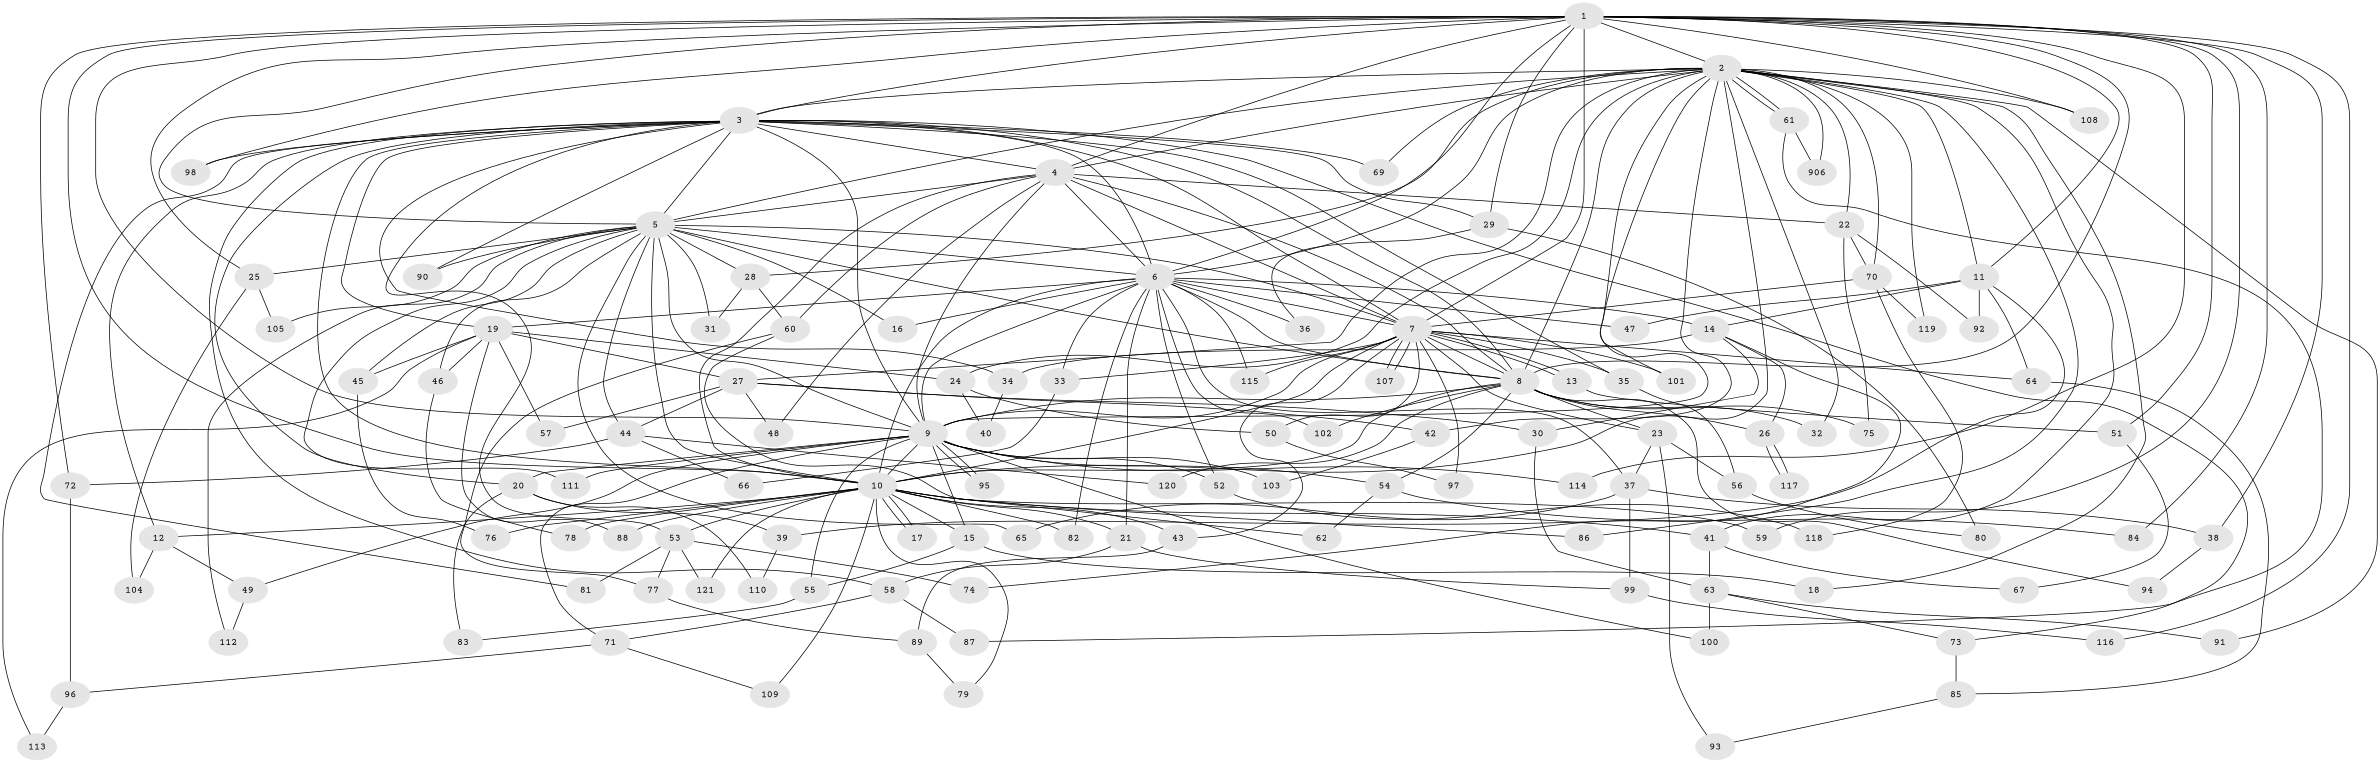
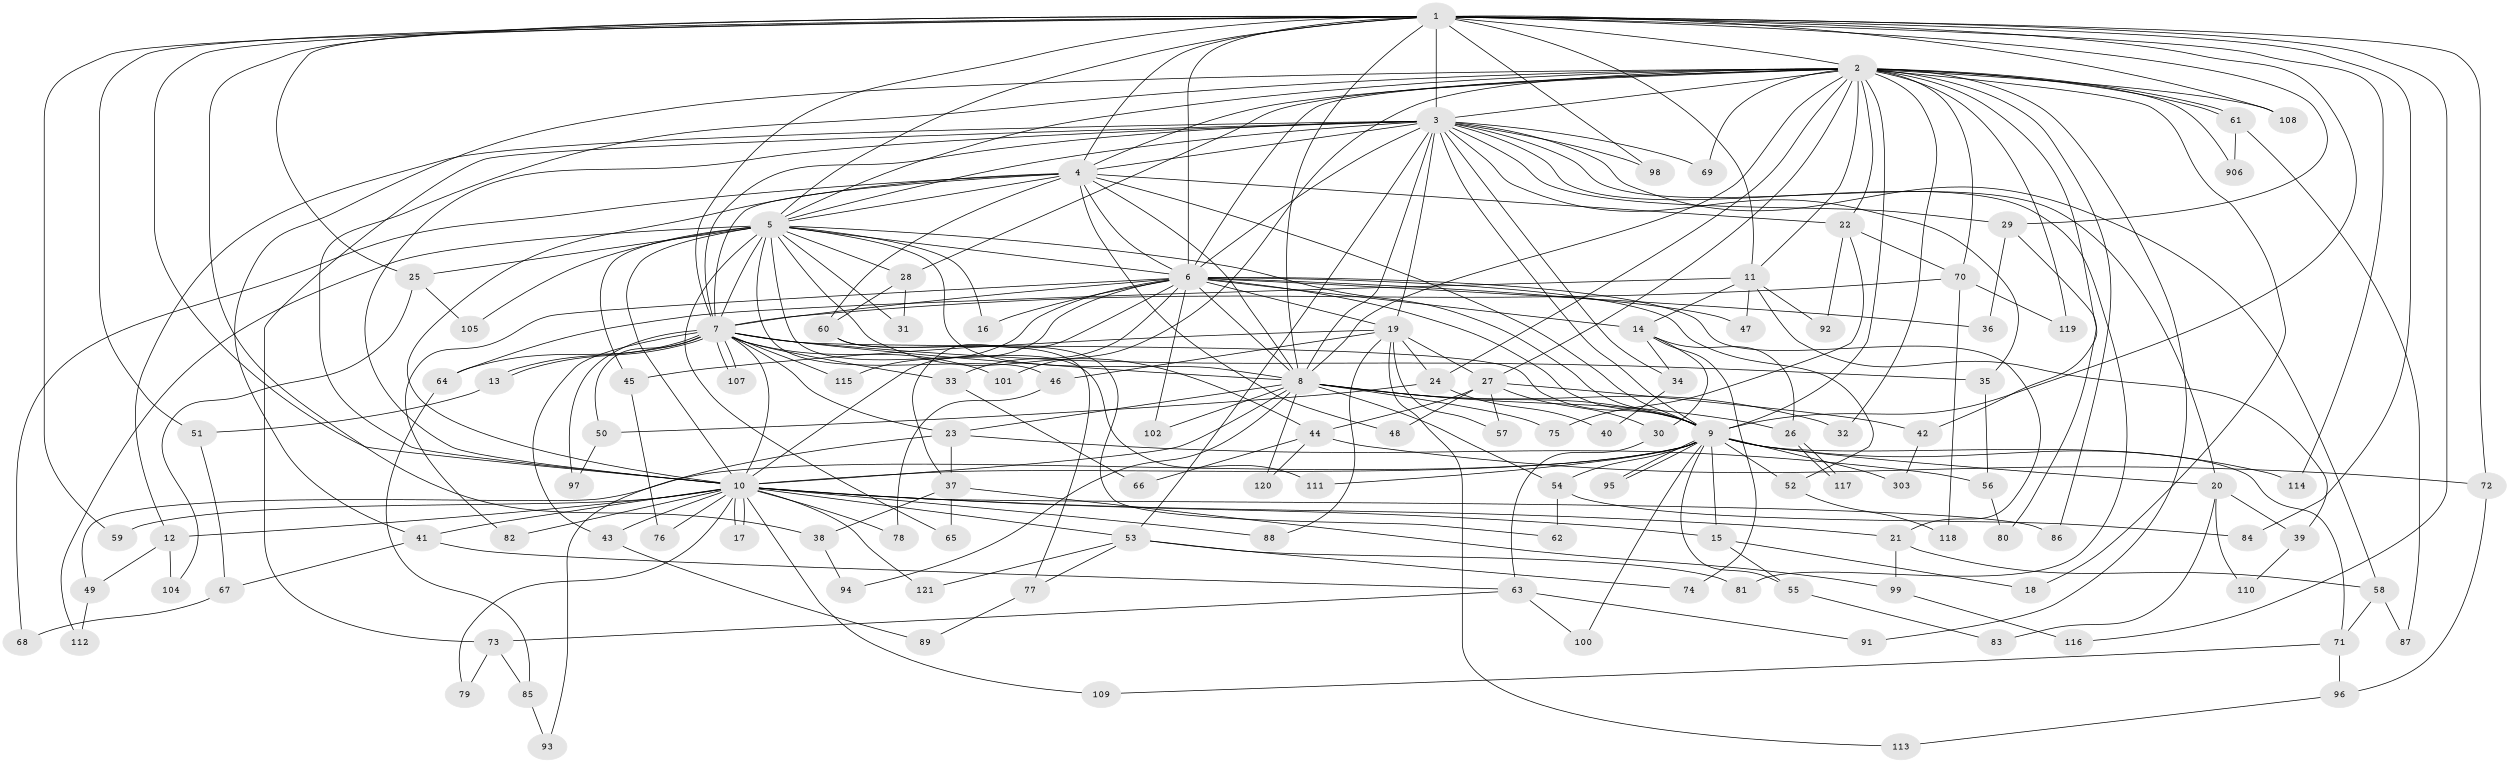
(423, 277) -> none
(1272, 486) -> (1902, 486)
none -> (22, 642)
(940, 668) -> (479, 668)
